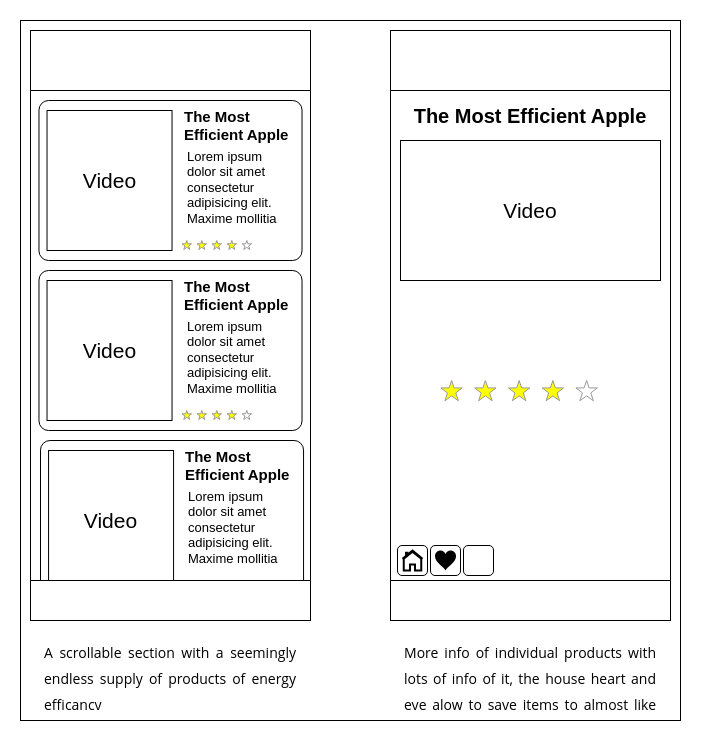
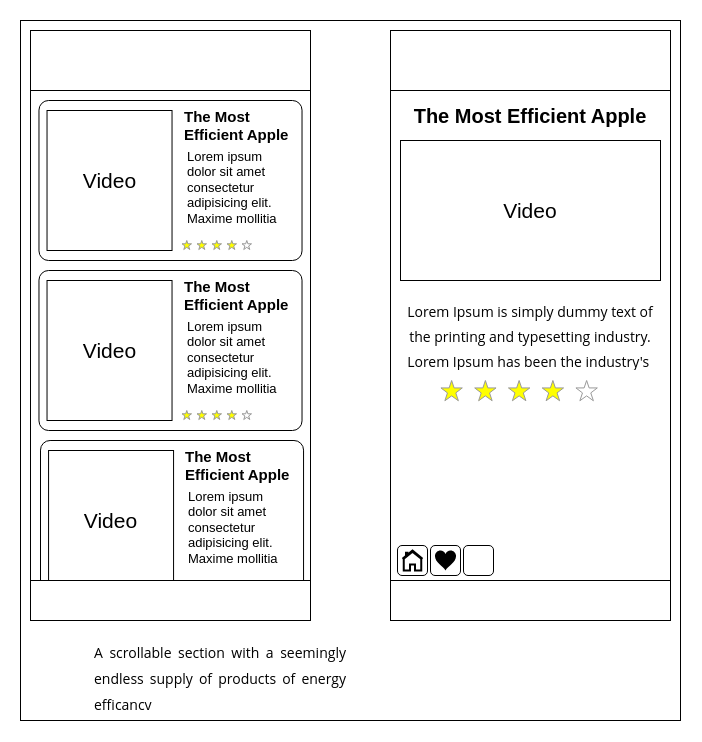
none -> (531, 331)
(171, 671) -> (221, 671)
(531, 671) -> none
